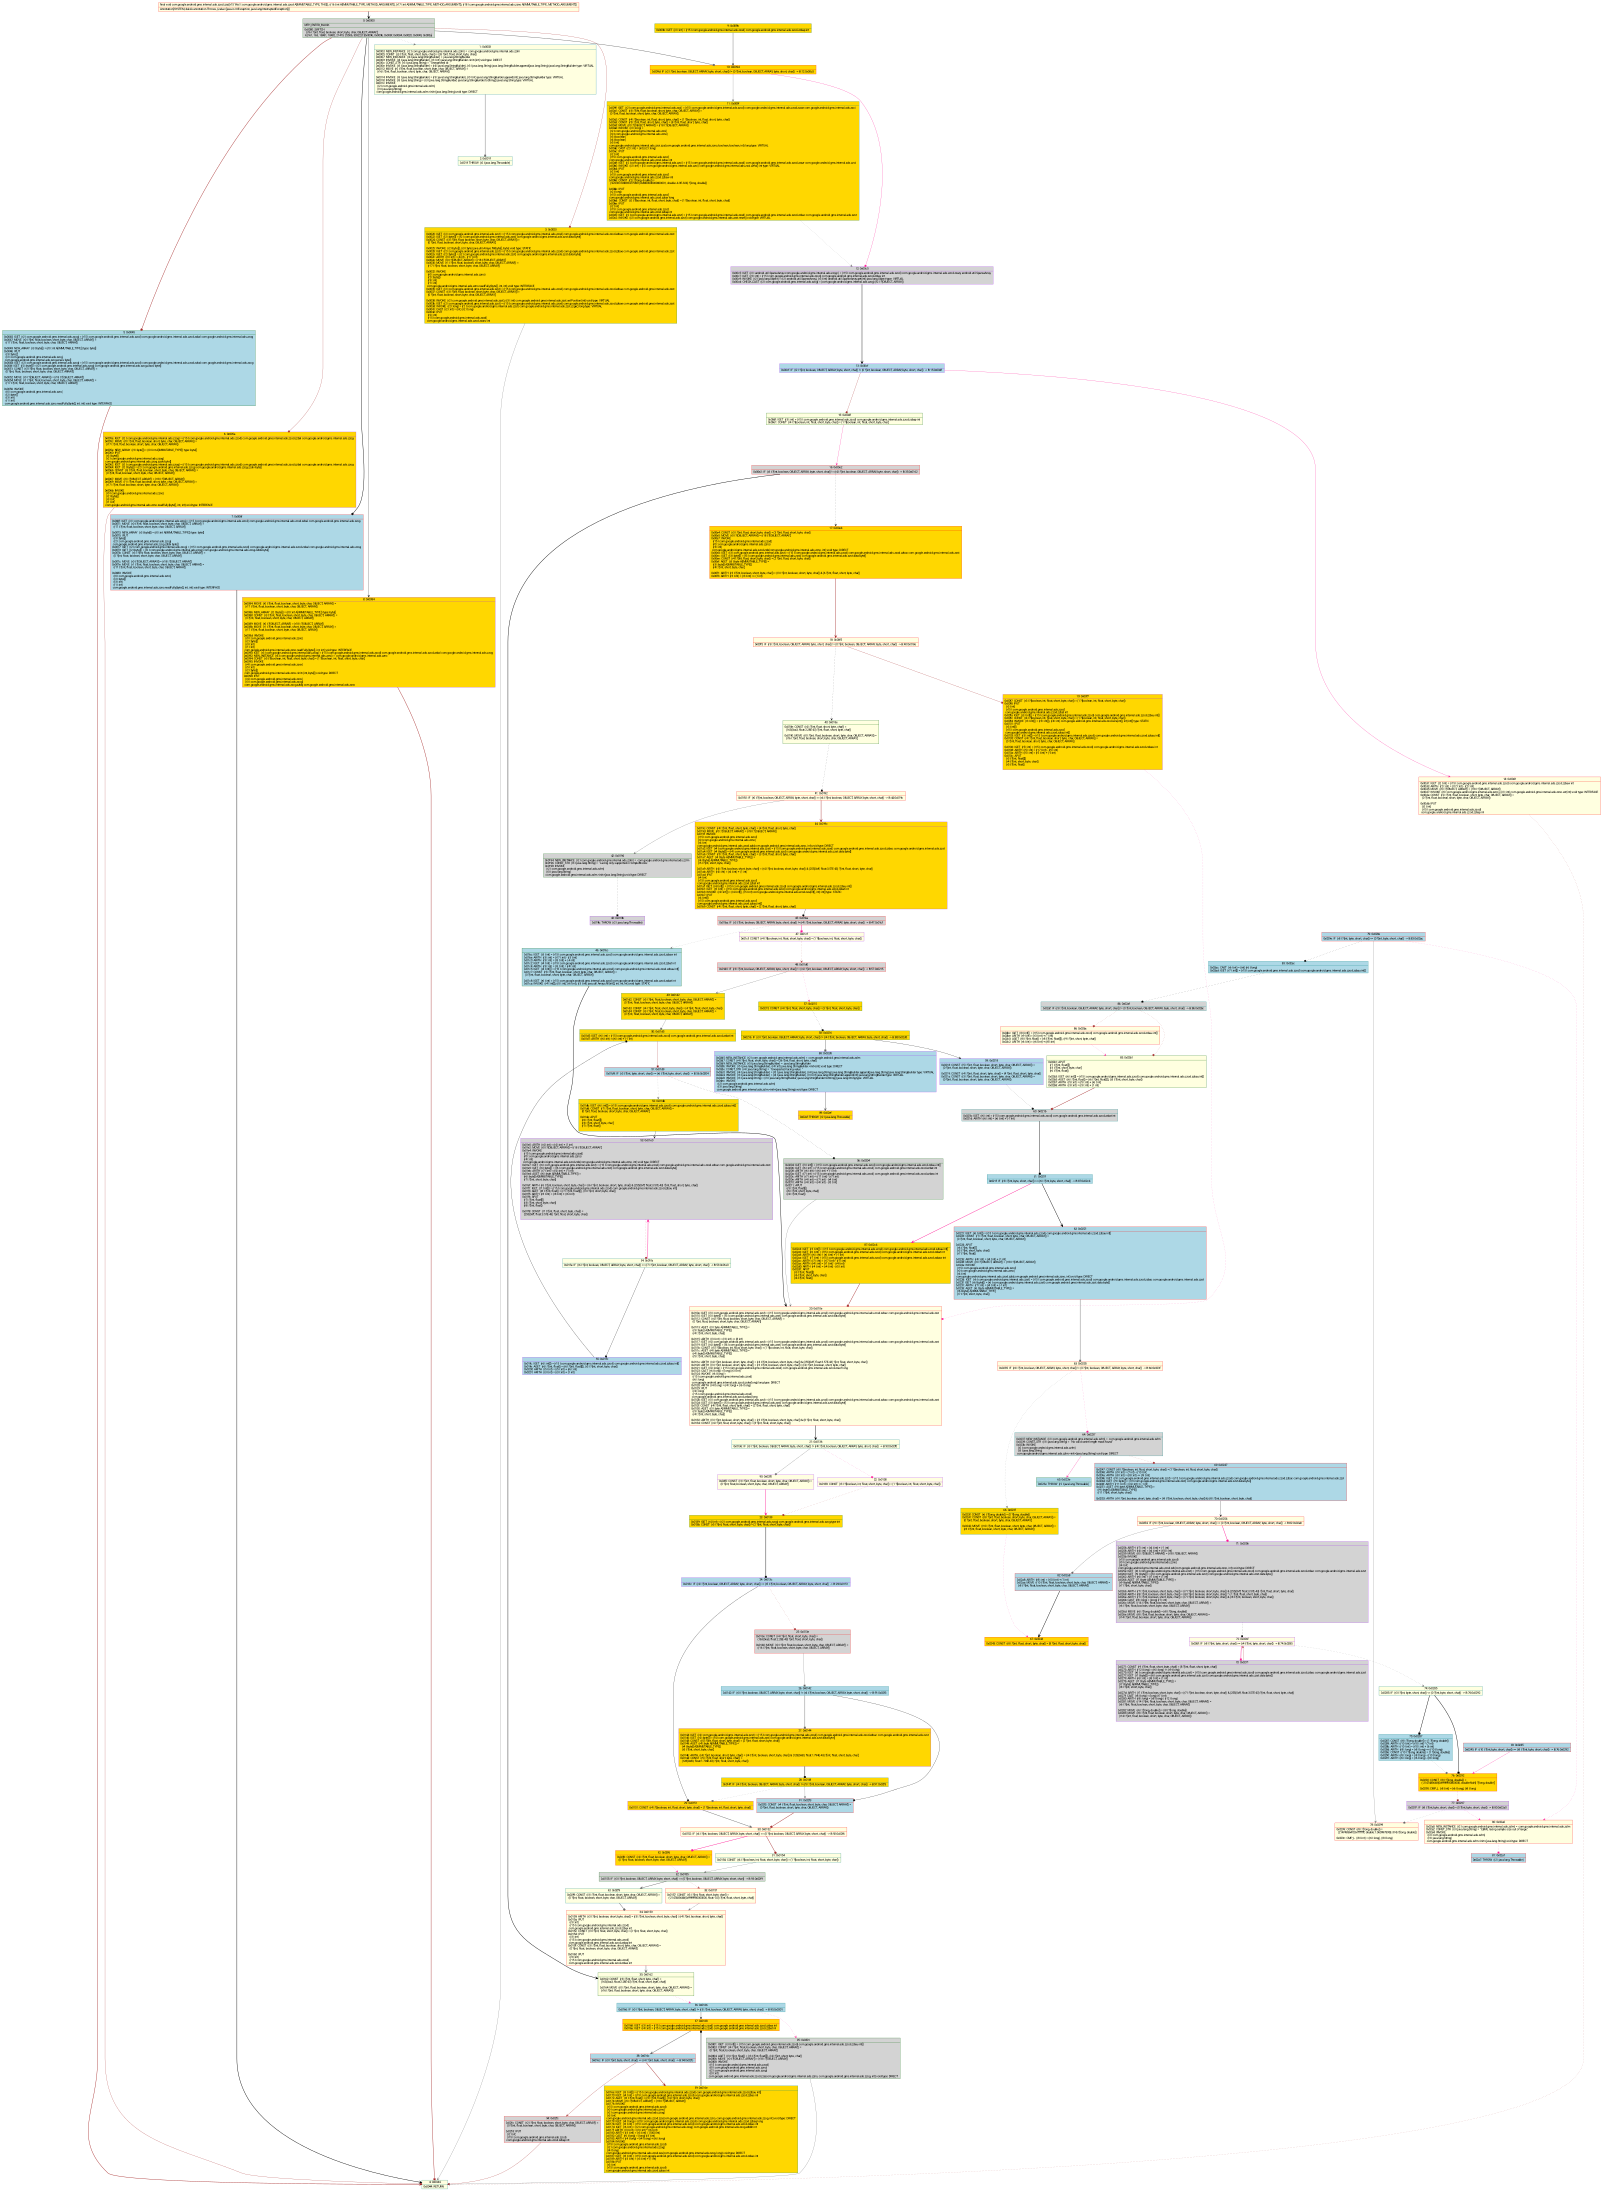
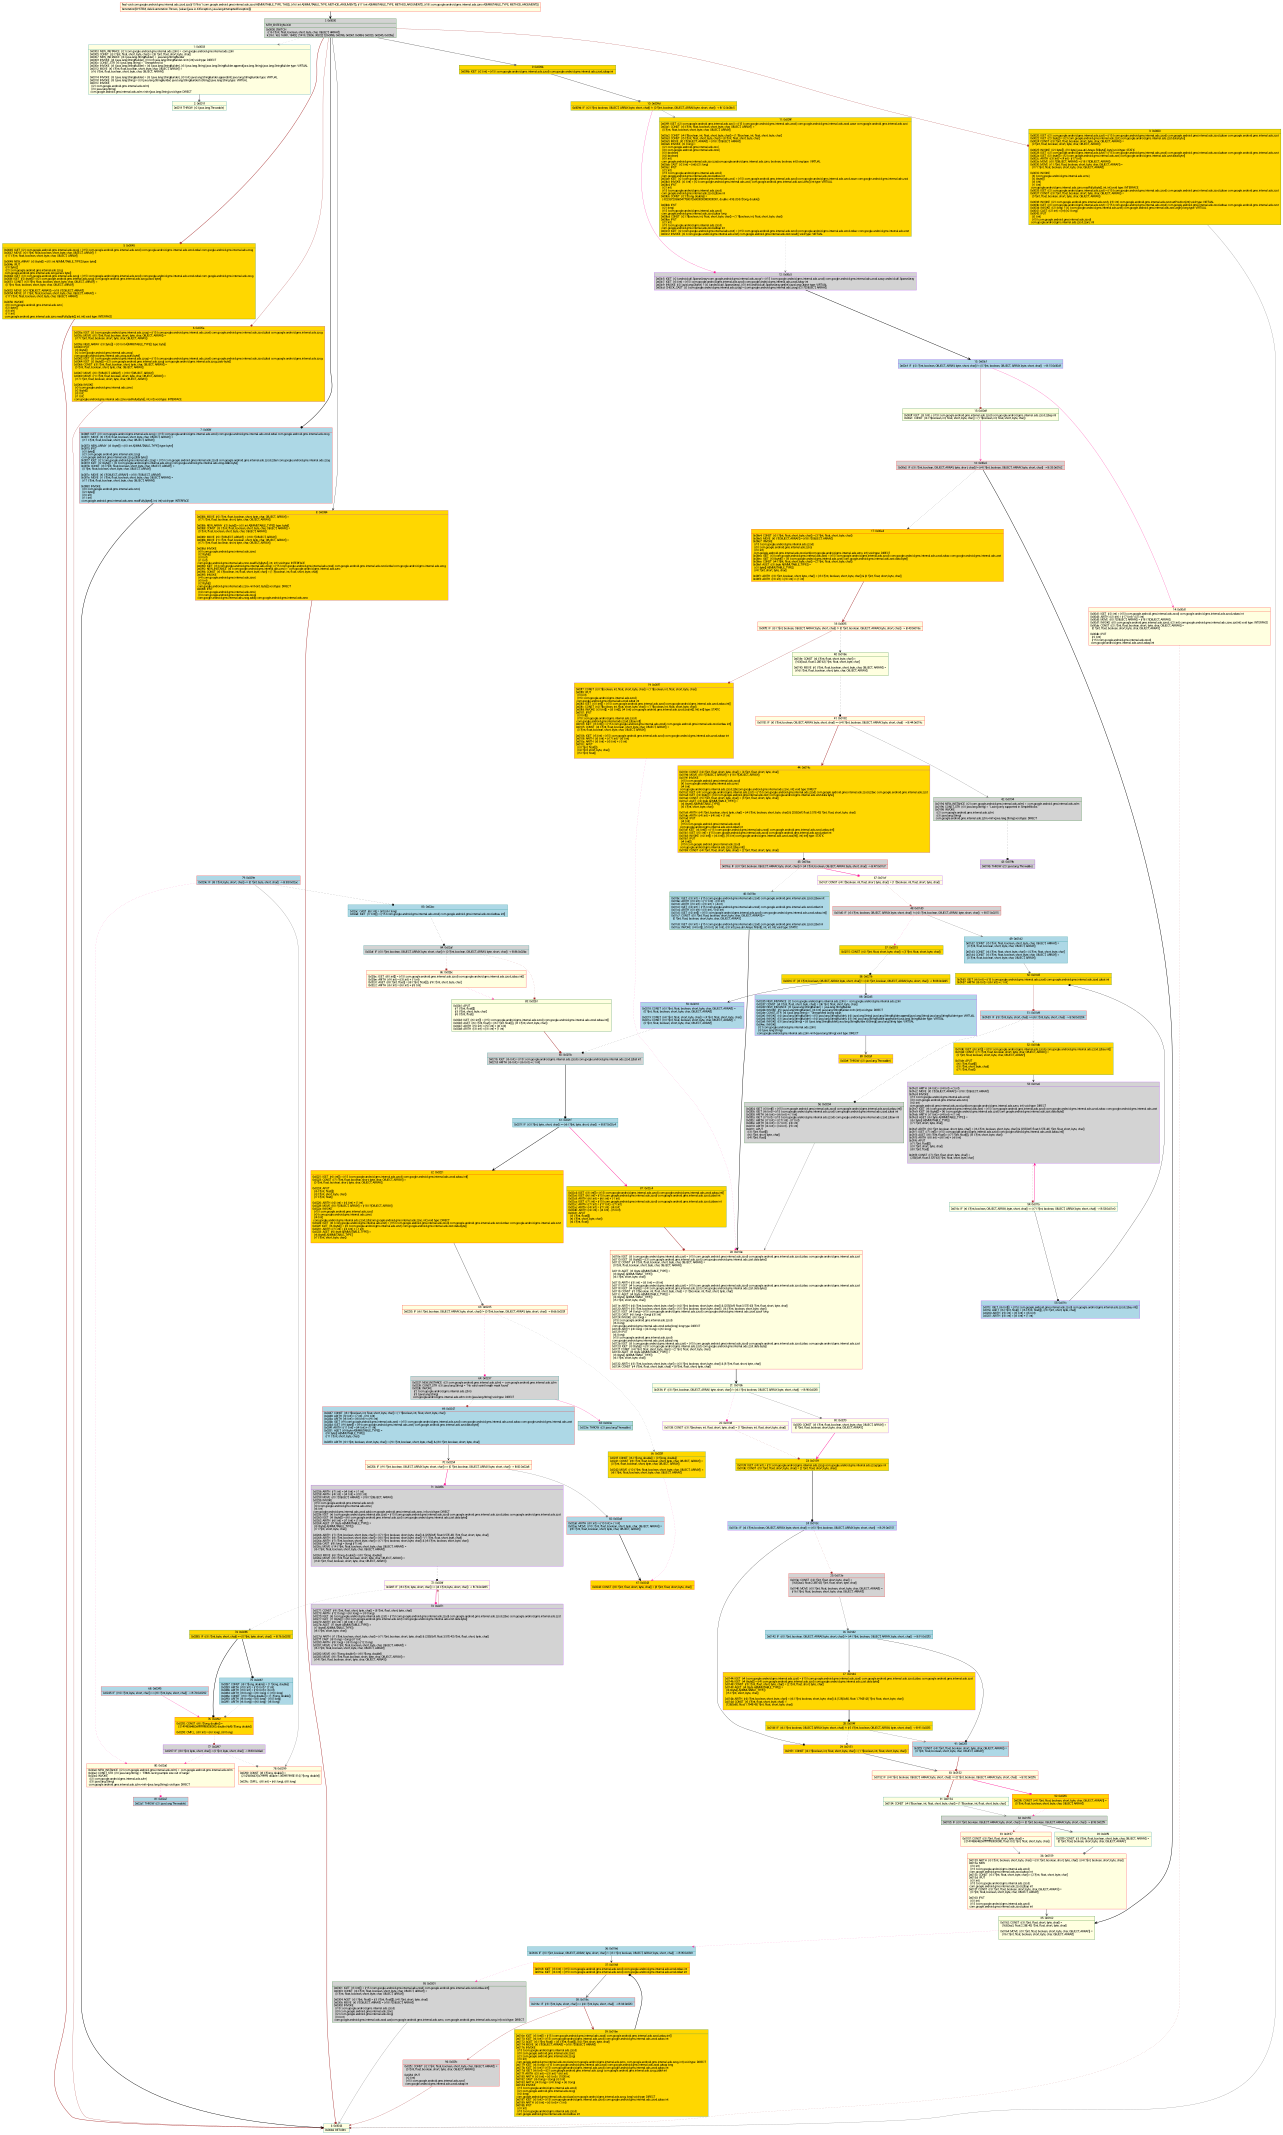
(574, 41) -> (446, 51)
(733, 70) -> (654, 106)
(129, 368) -> (129, 281)
(673, 1006) -> (1016, 950)
(1080, 1263) -> (437, 1207)
(1431, 1691) -> (241, 1635)
(577, 1920) -> (978, 1863)
